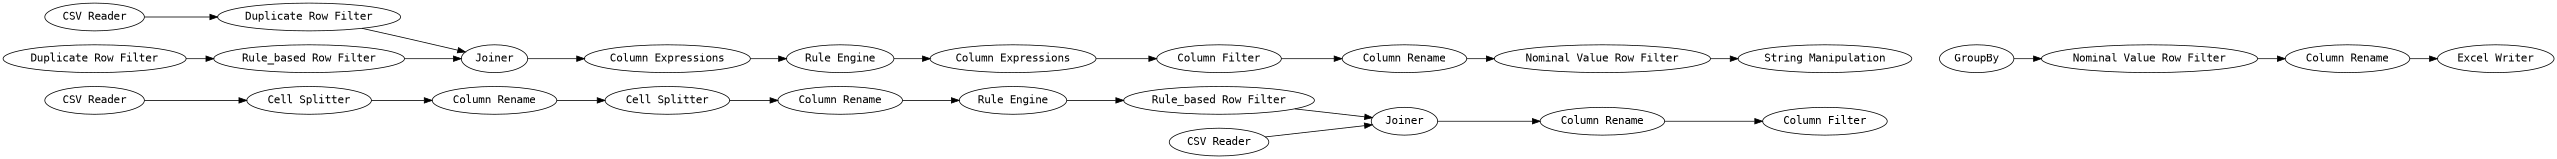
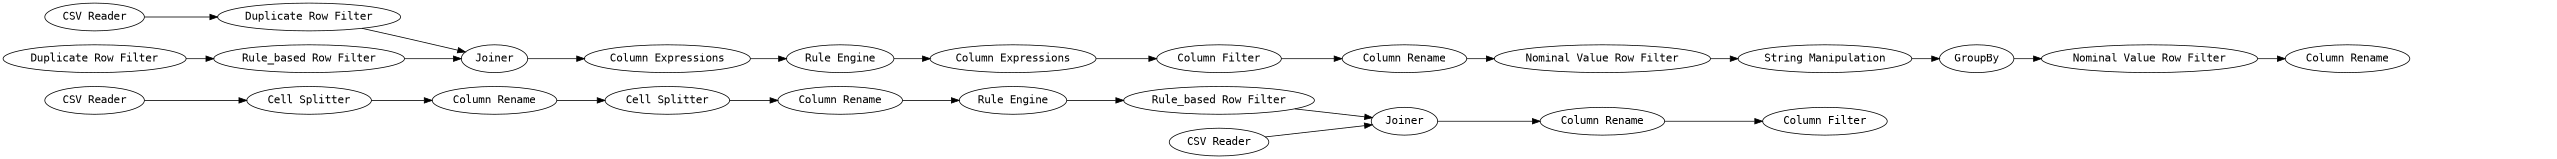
none -> (1922, 59)
(2496, 59) -> none
